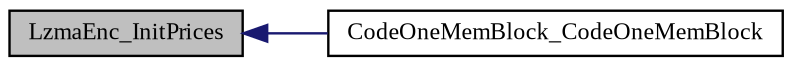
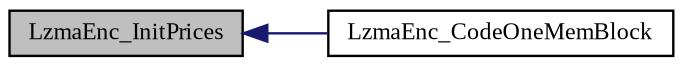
(556, 33) -> (501, 33)
